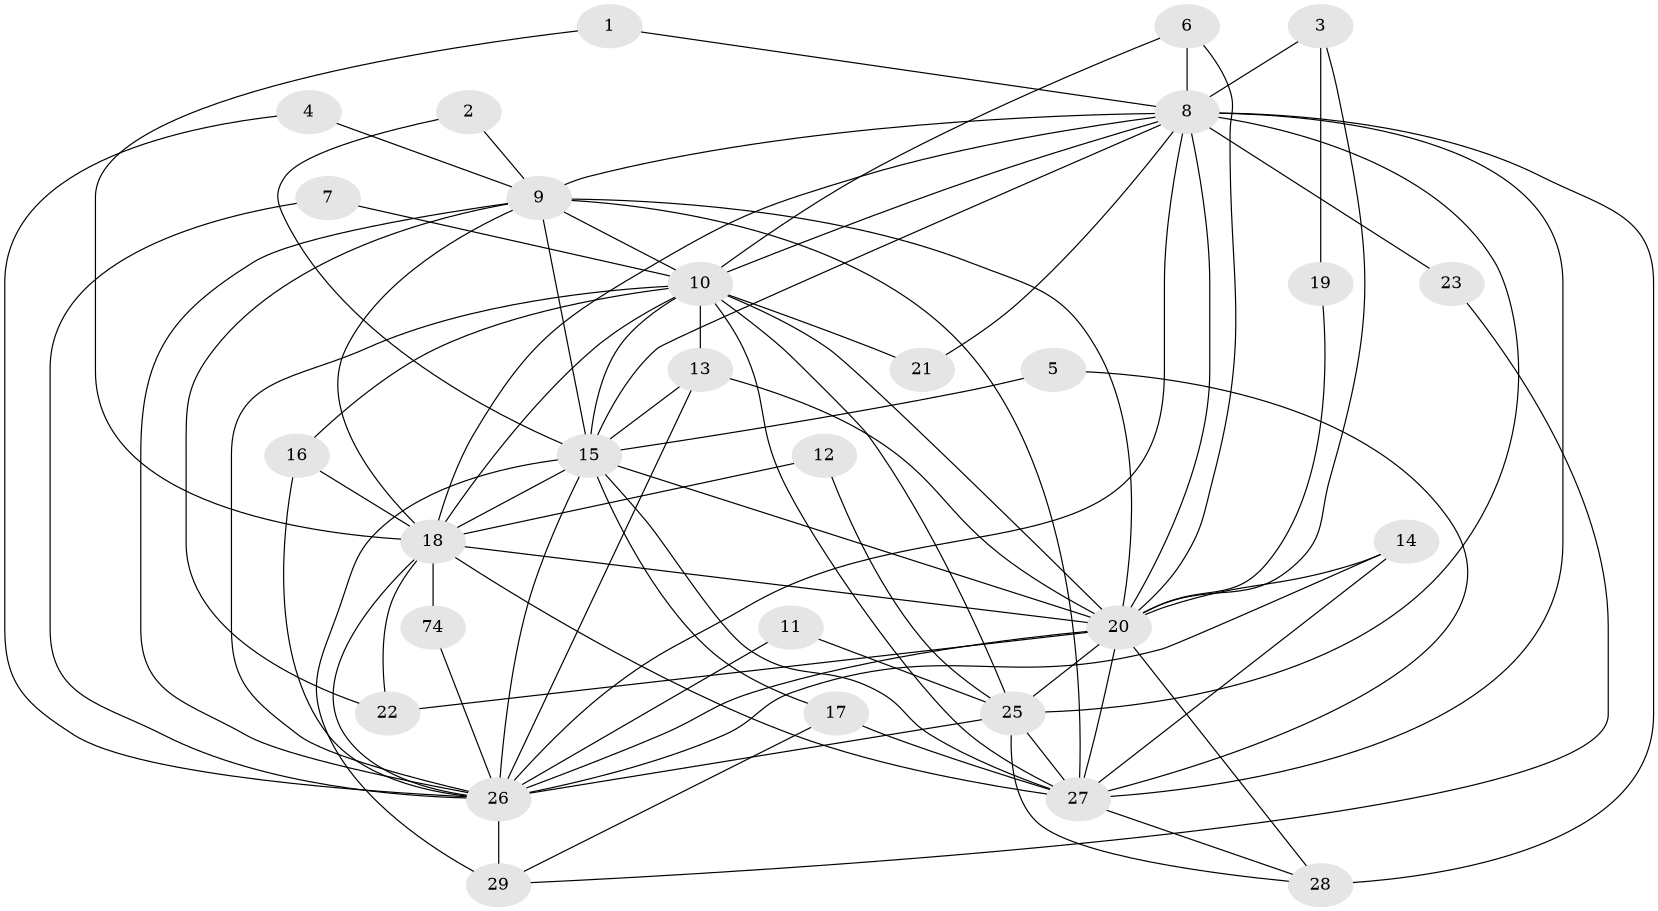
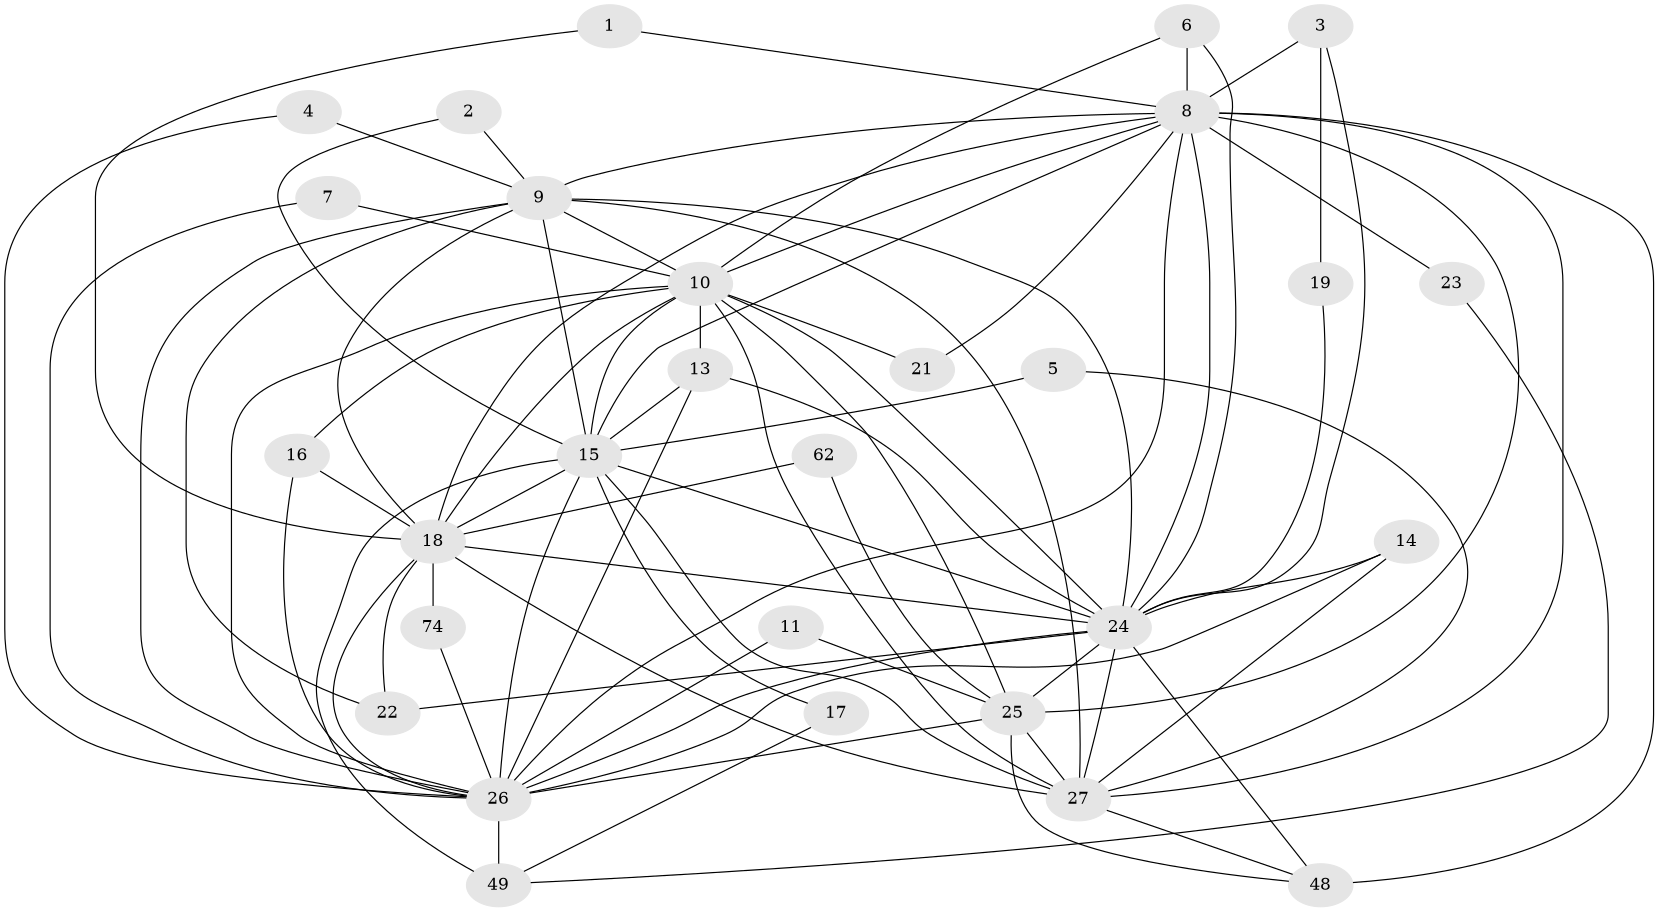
(824, 456) -> (824, 456)
(1119, 628) -> (1119, 628)
(956, 759) -> none
(499, 885) -> (499, 885)
(1321, 885) -> (1321, 885)
